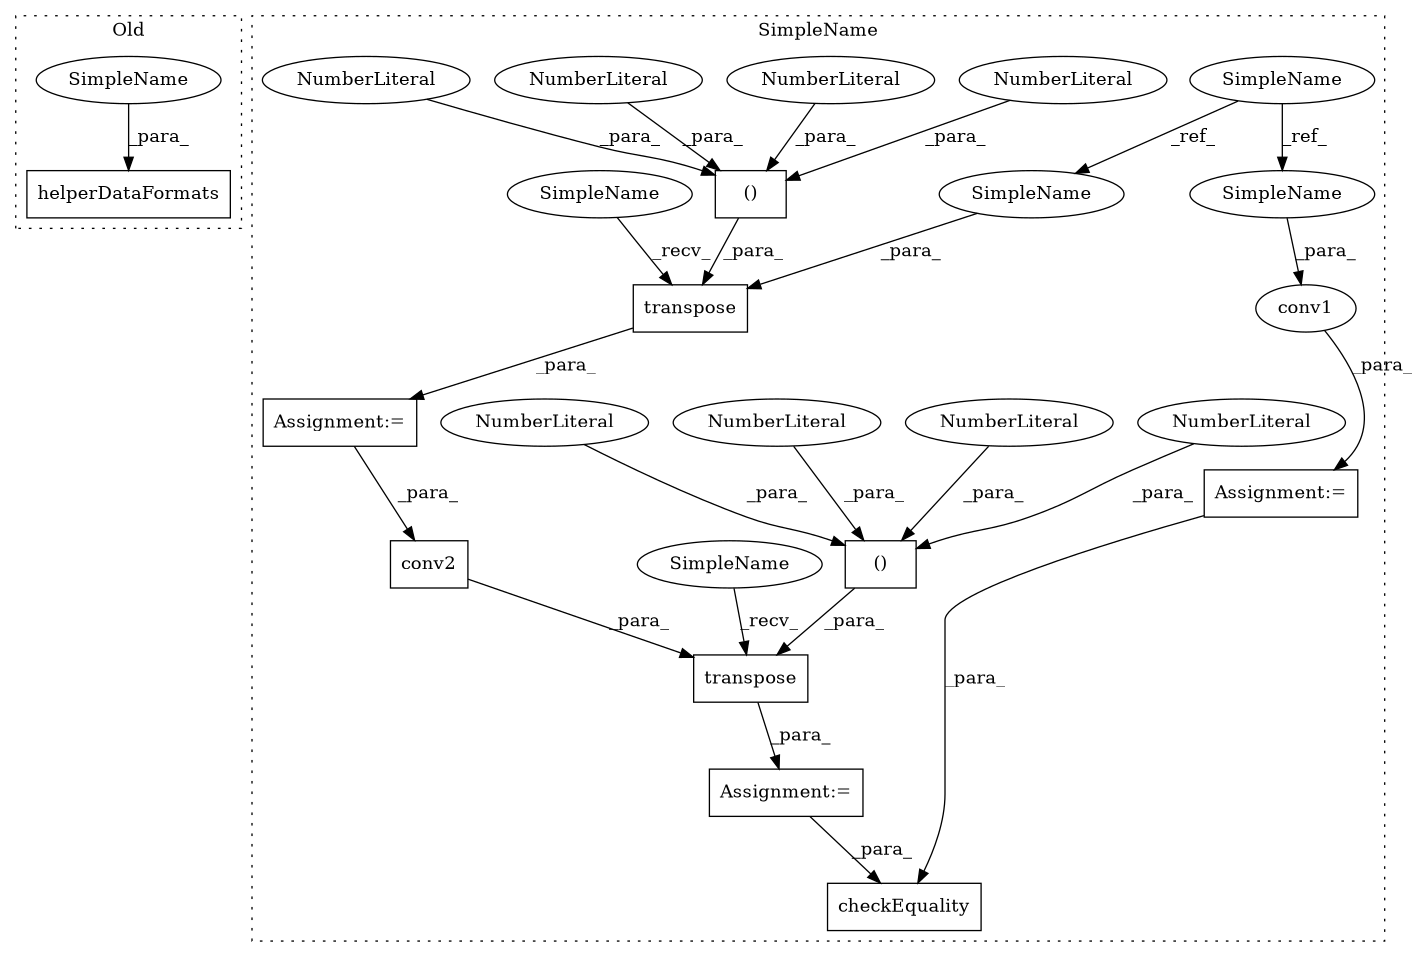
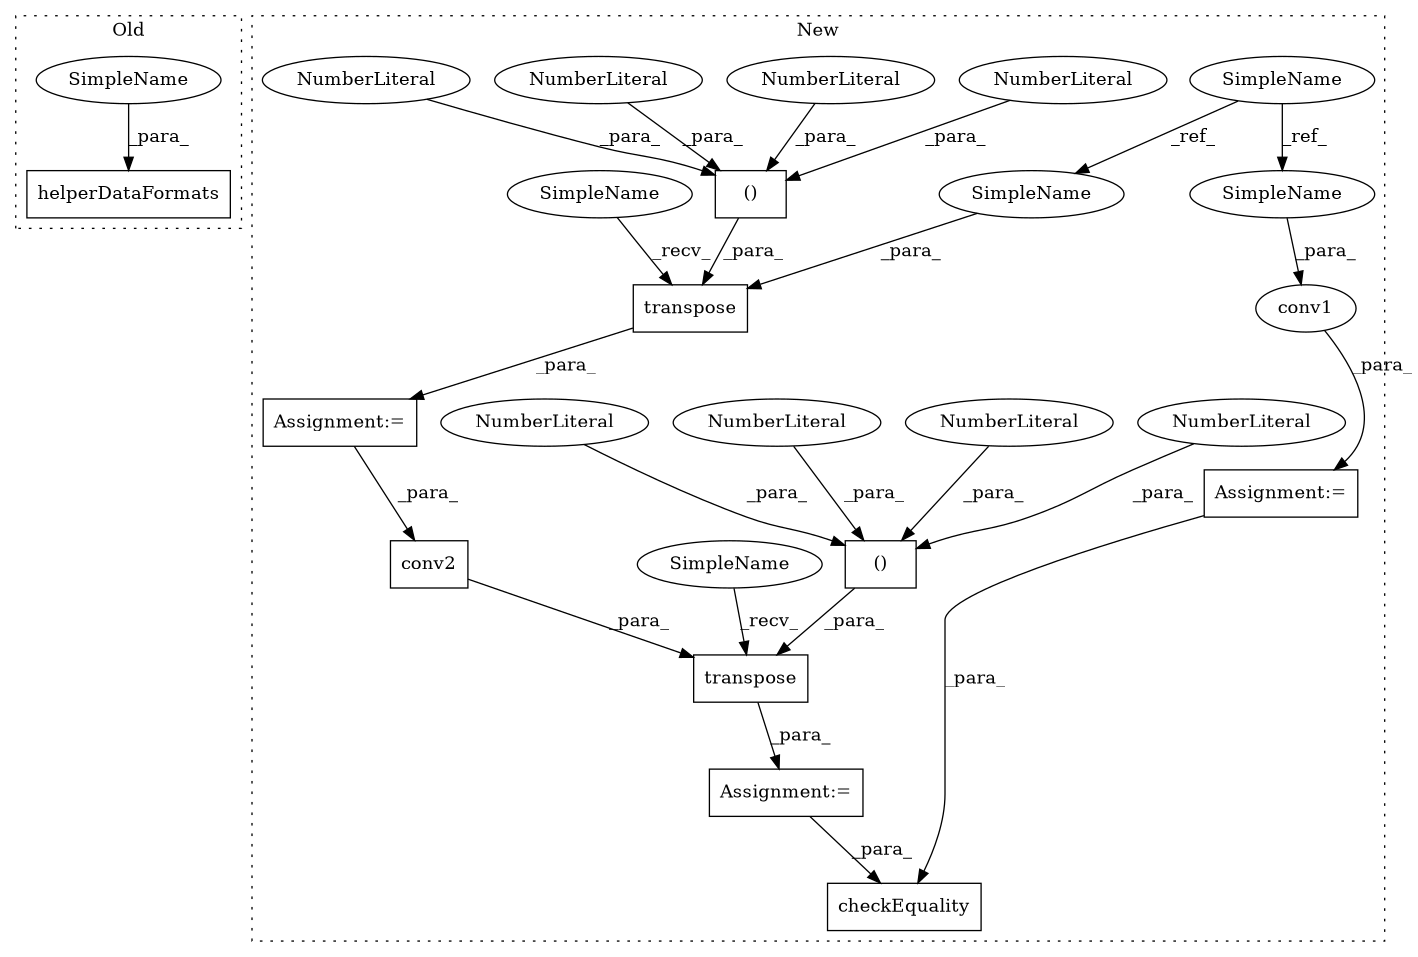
(818, 31) -> (818, 31)
